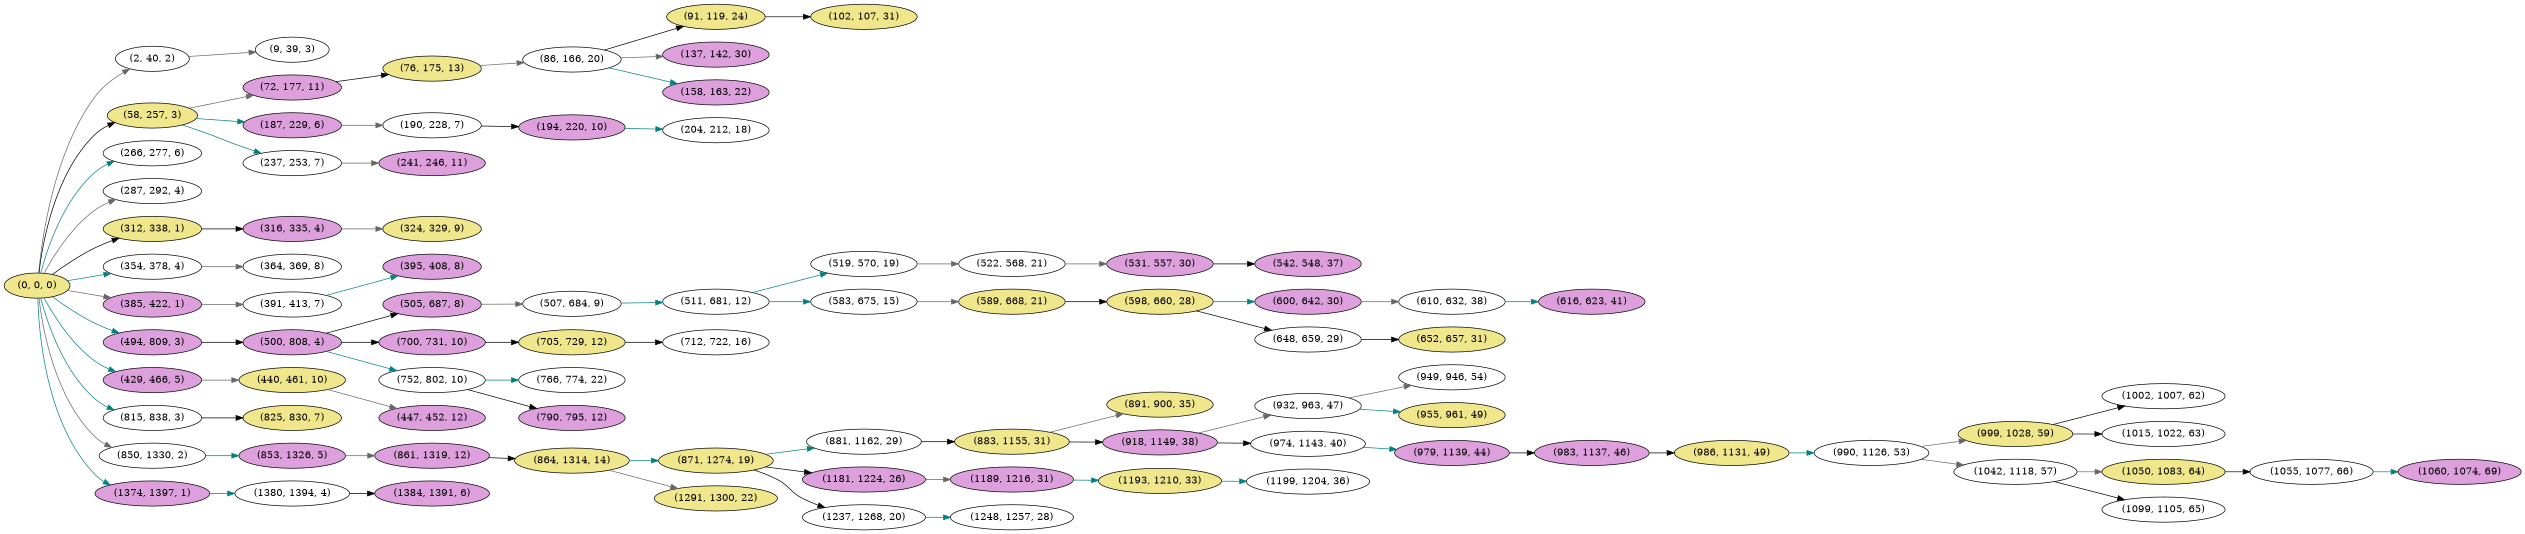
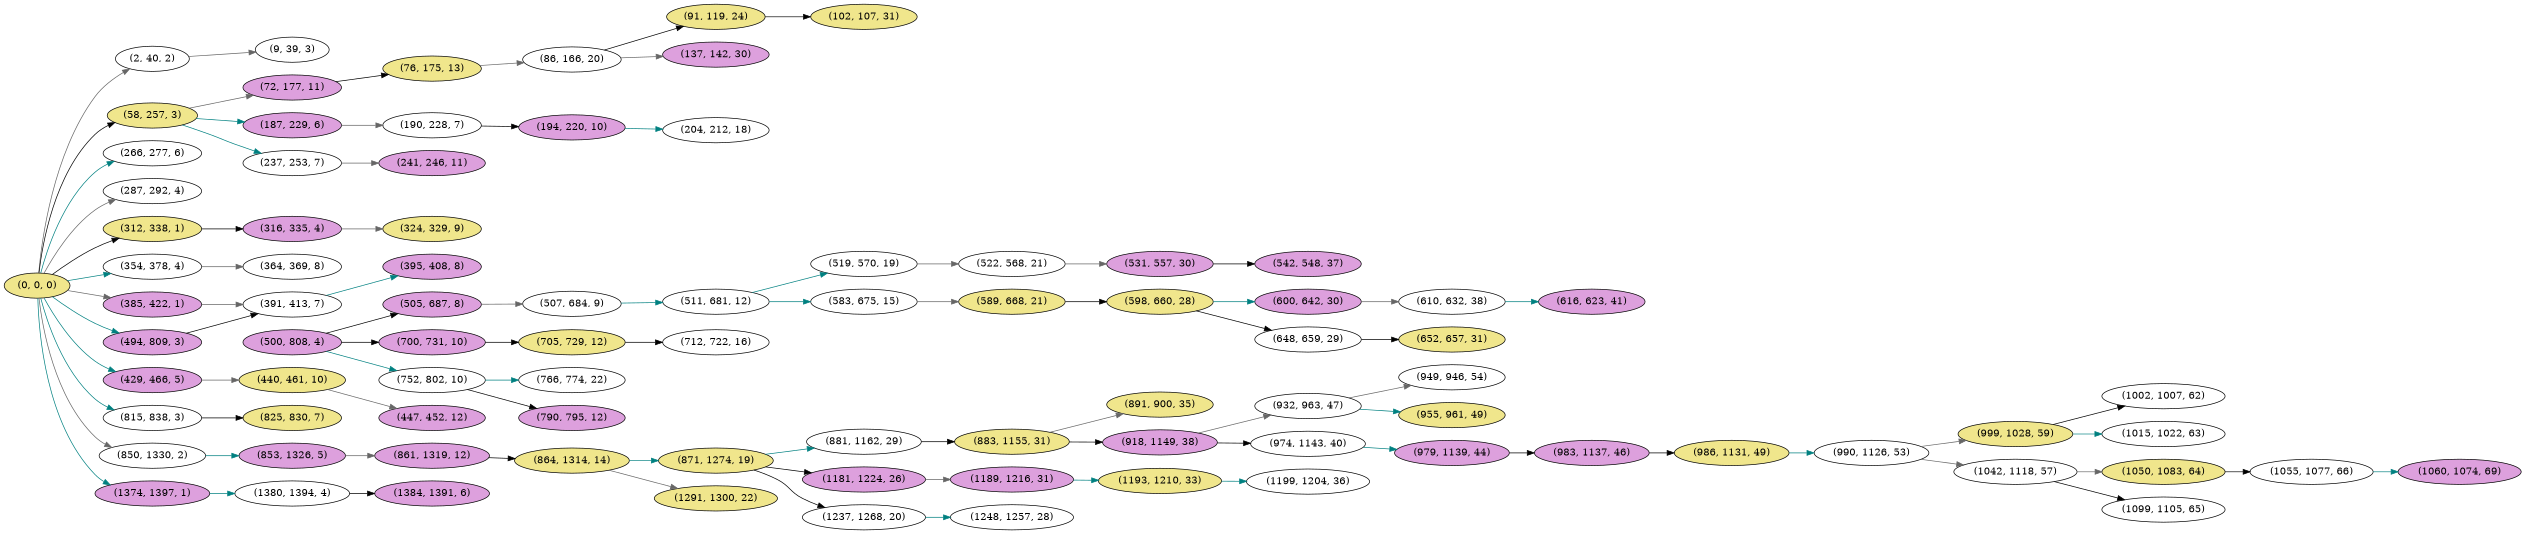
(716, 92) -> none
(219, 342) -> (219, 324)
(2084, 434) -> (2084, 434)
